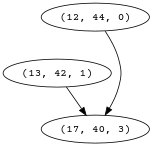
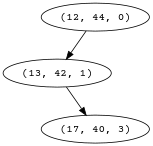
(121, 69) -> (79, 42)
